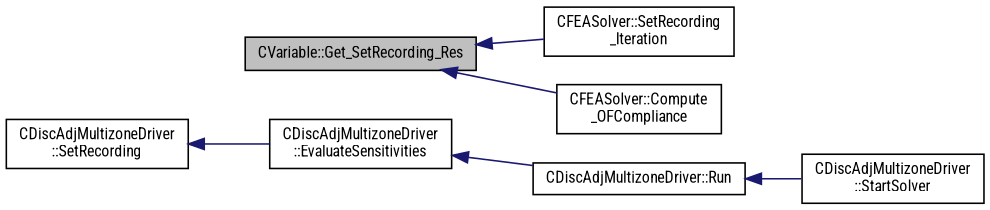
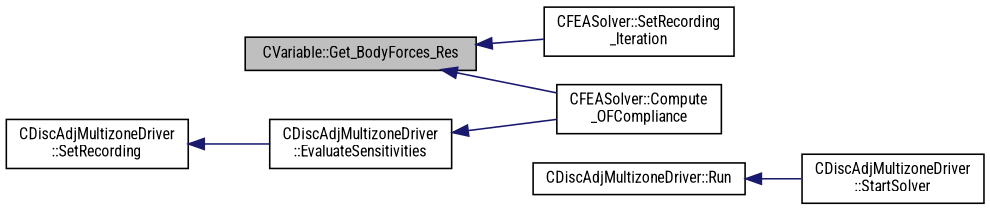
(361, 54) -> (361, 54)
(501, 161) -> (512, 125)
